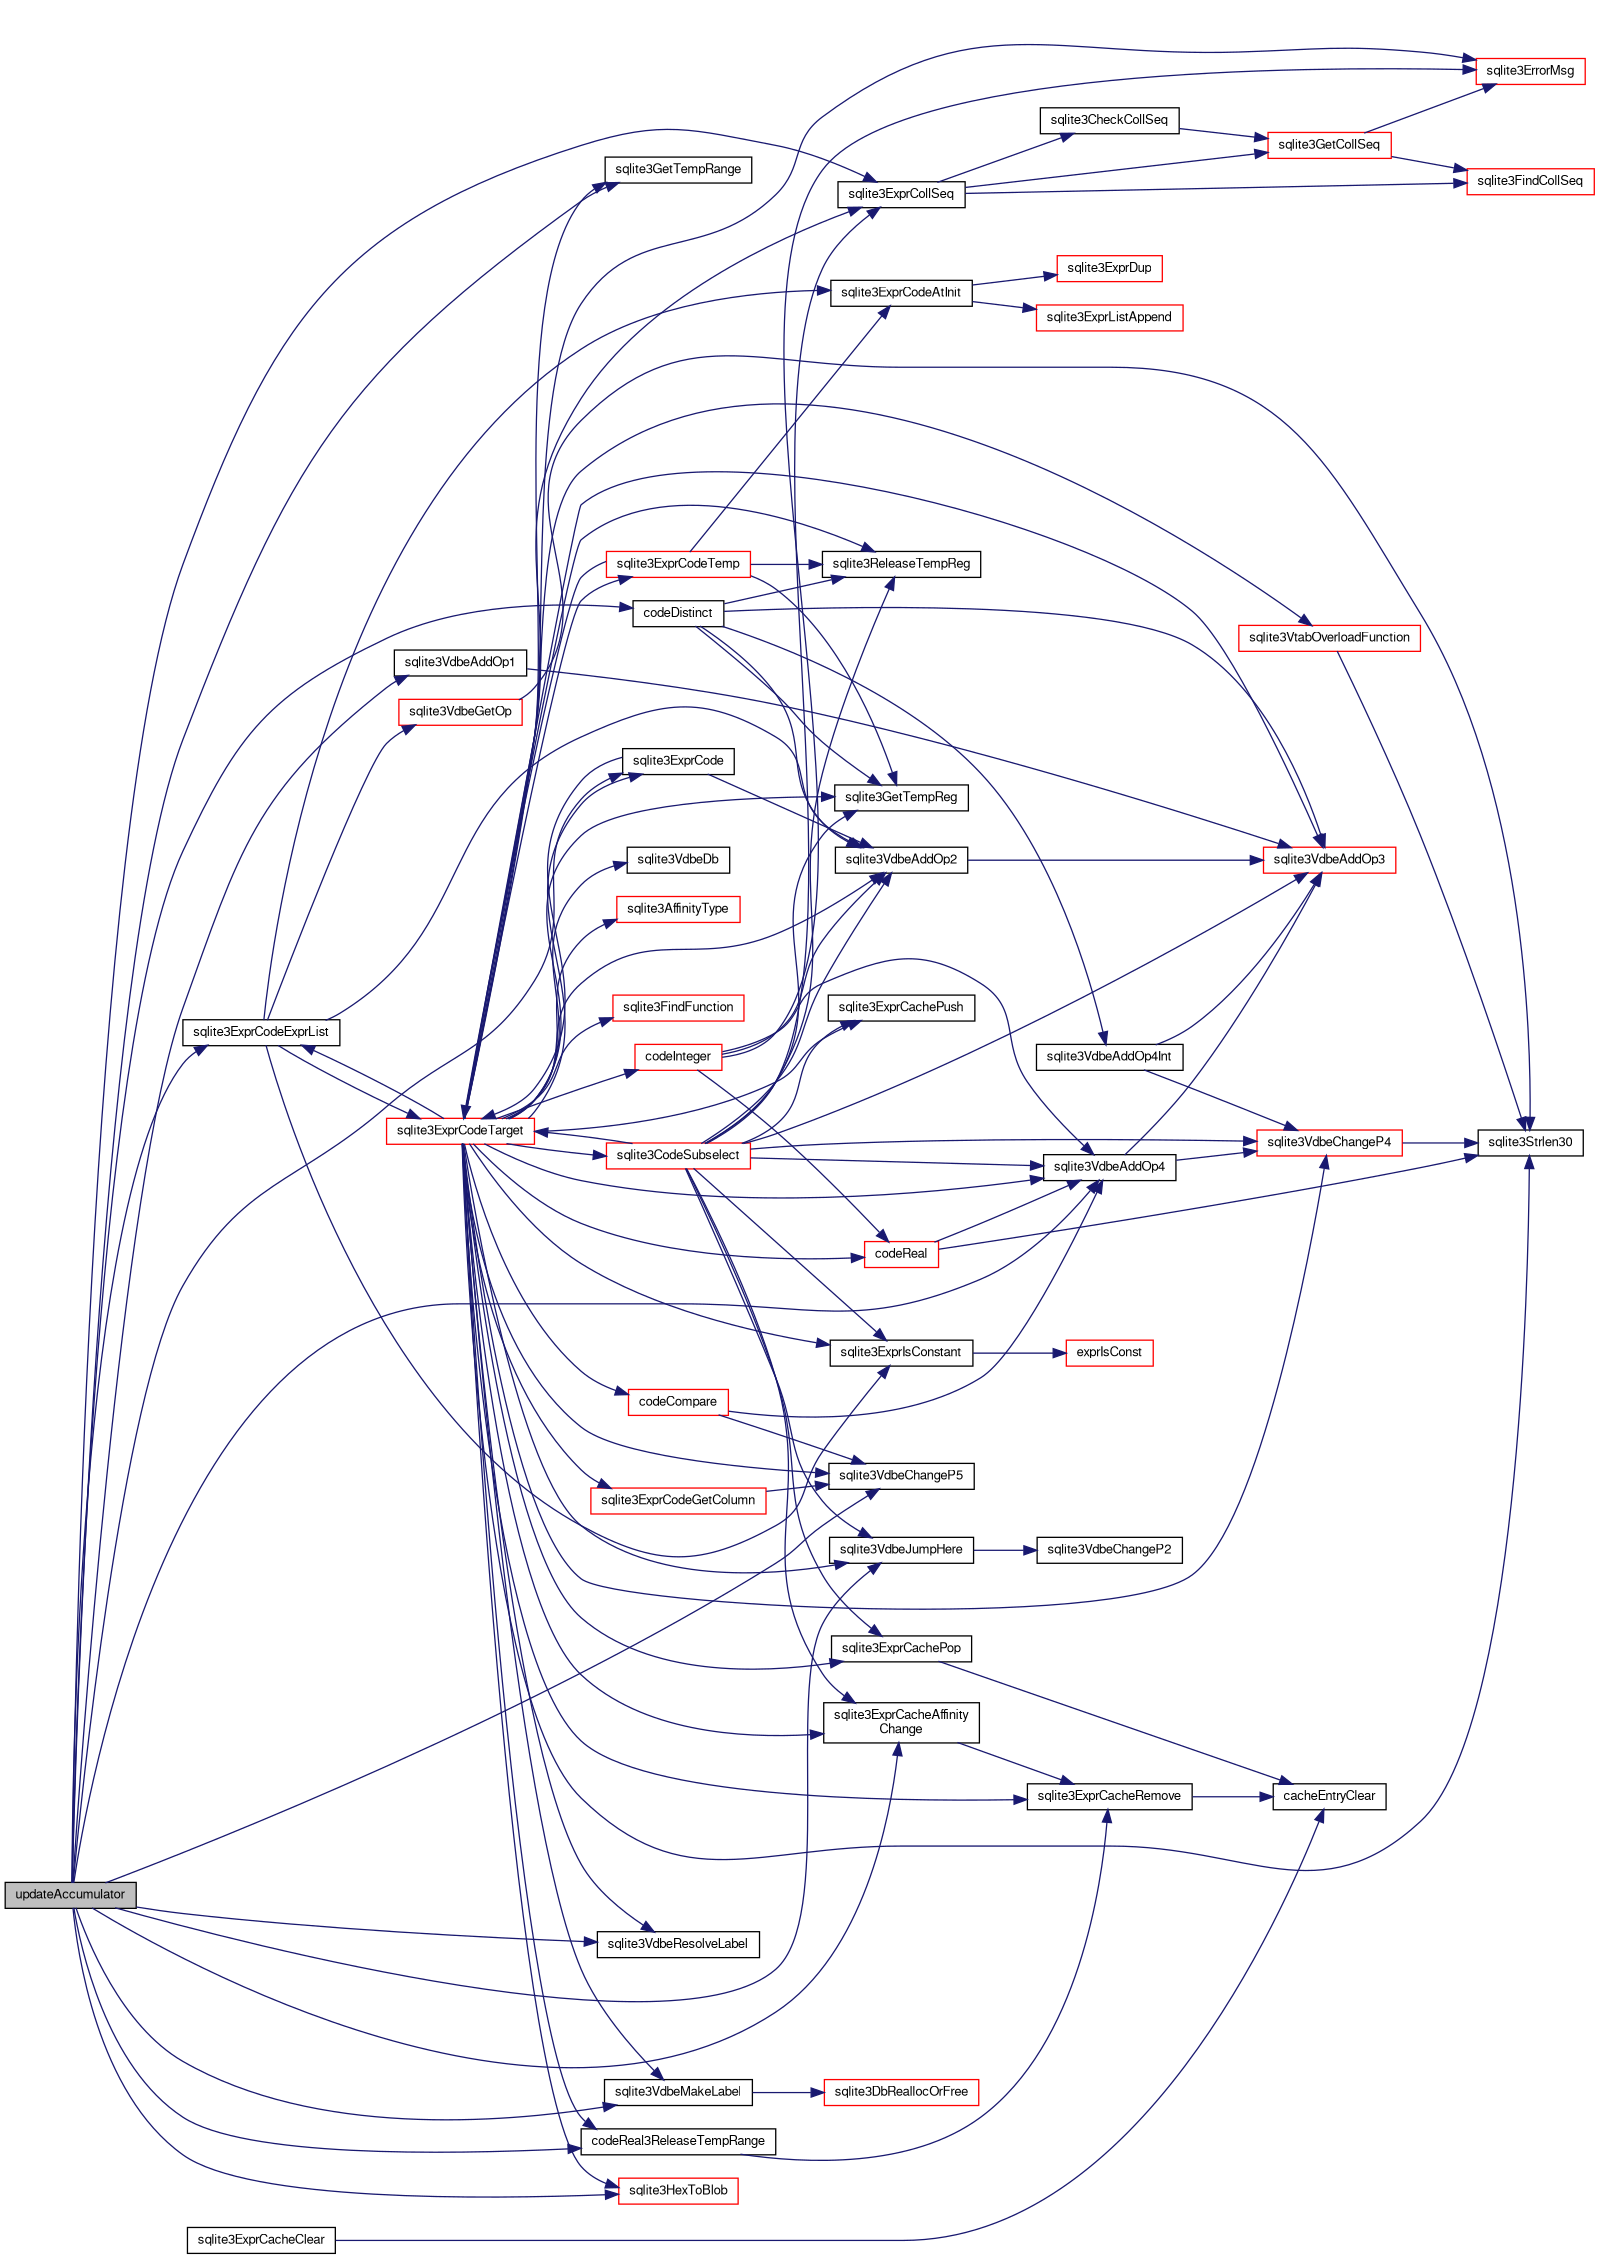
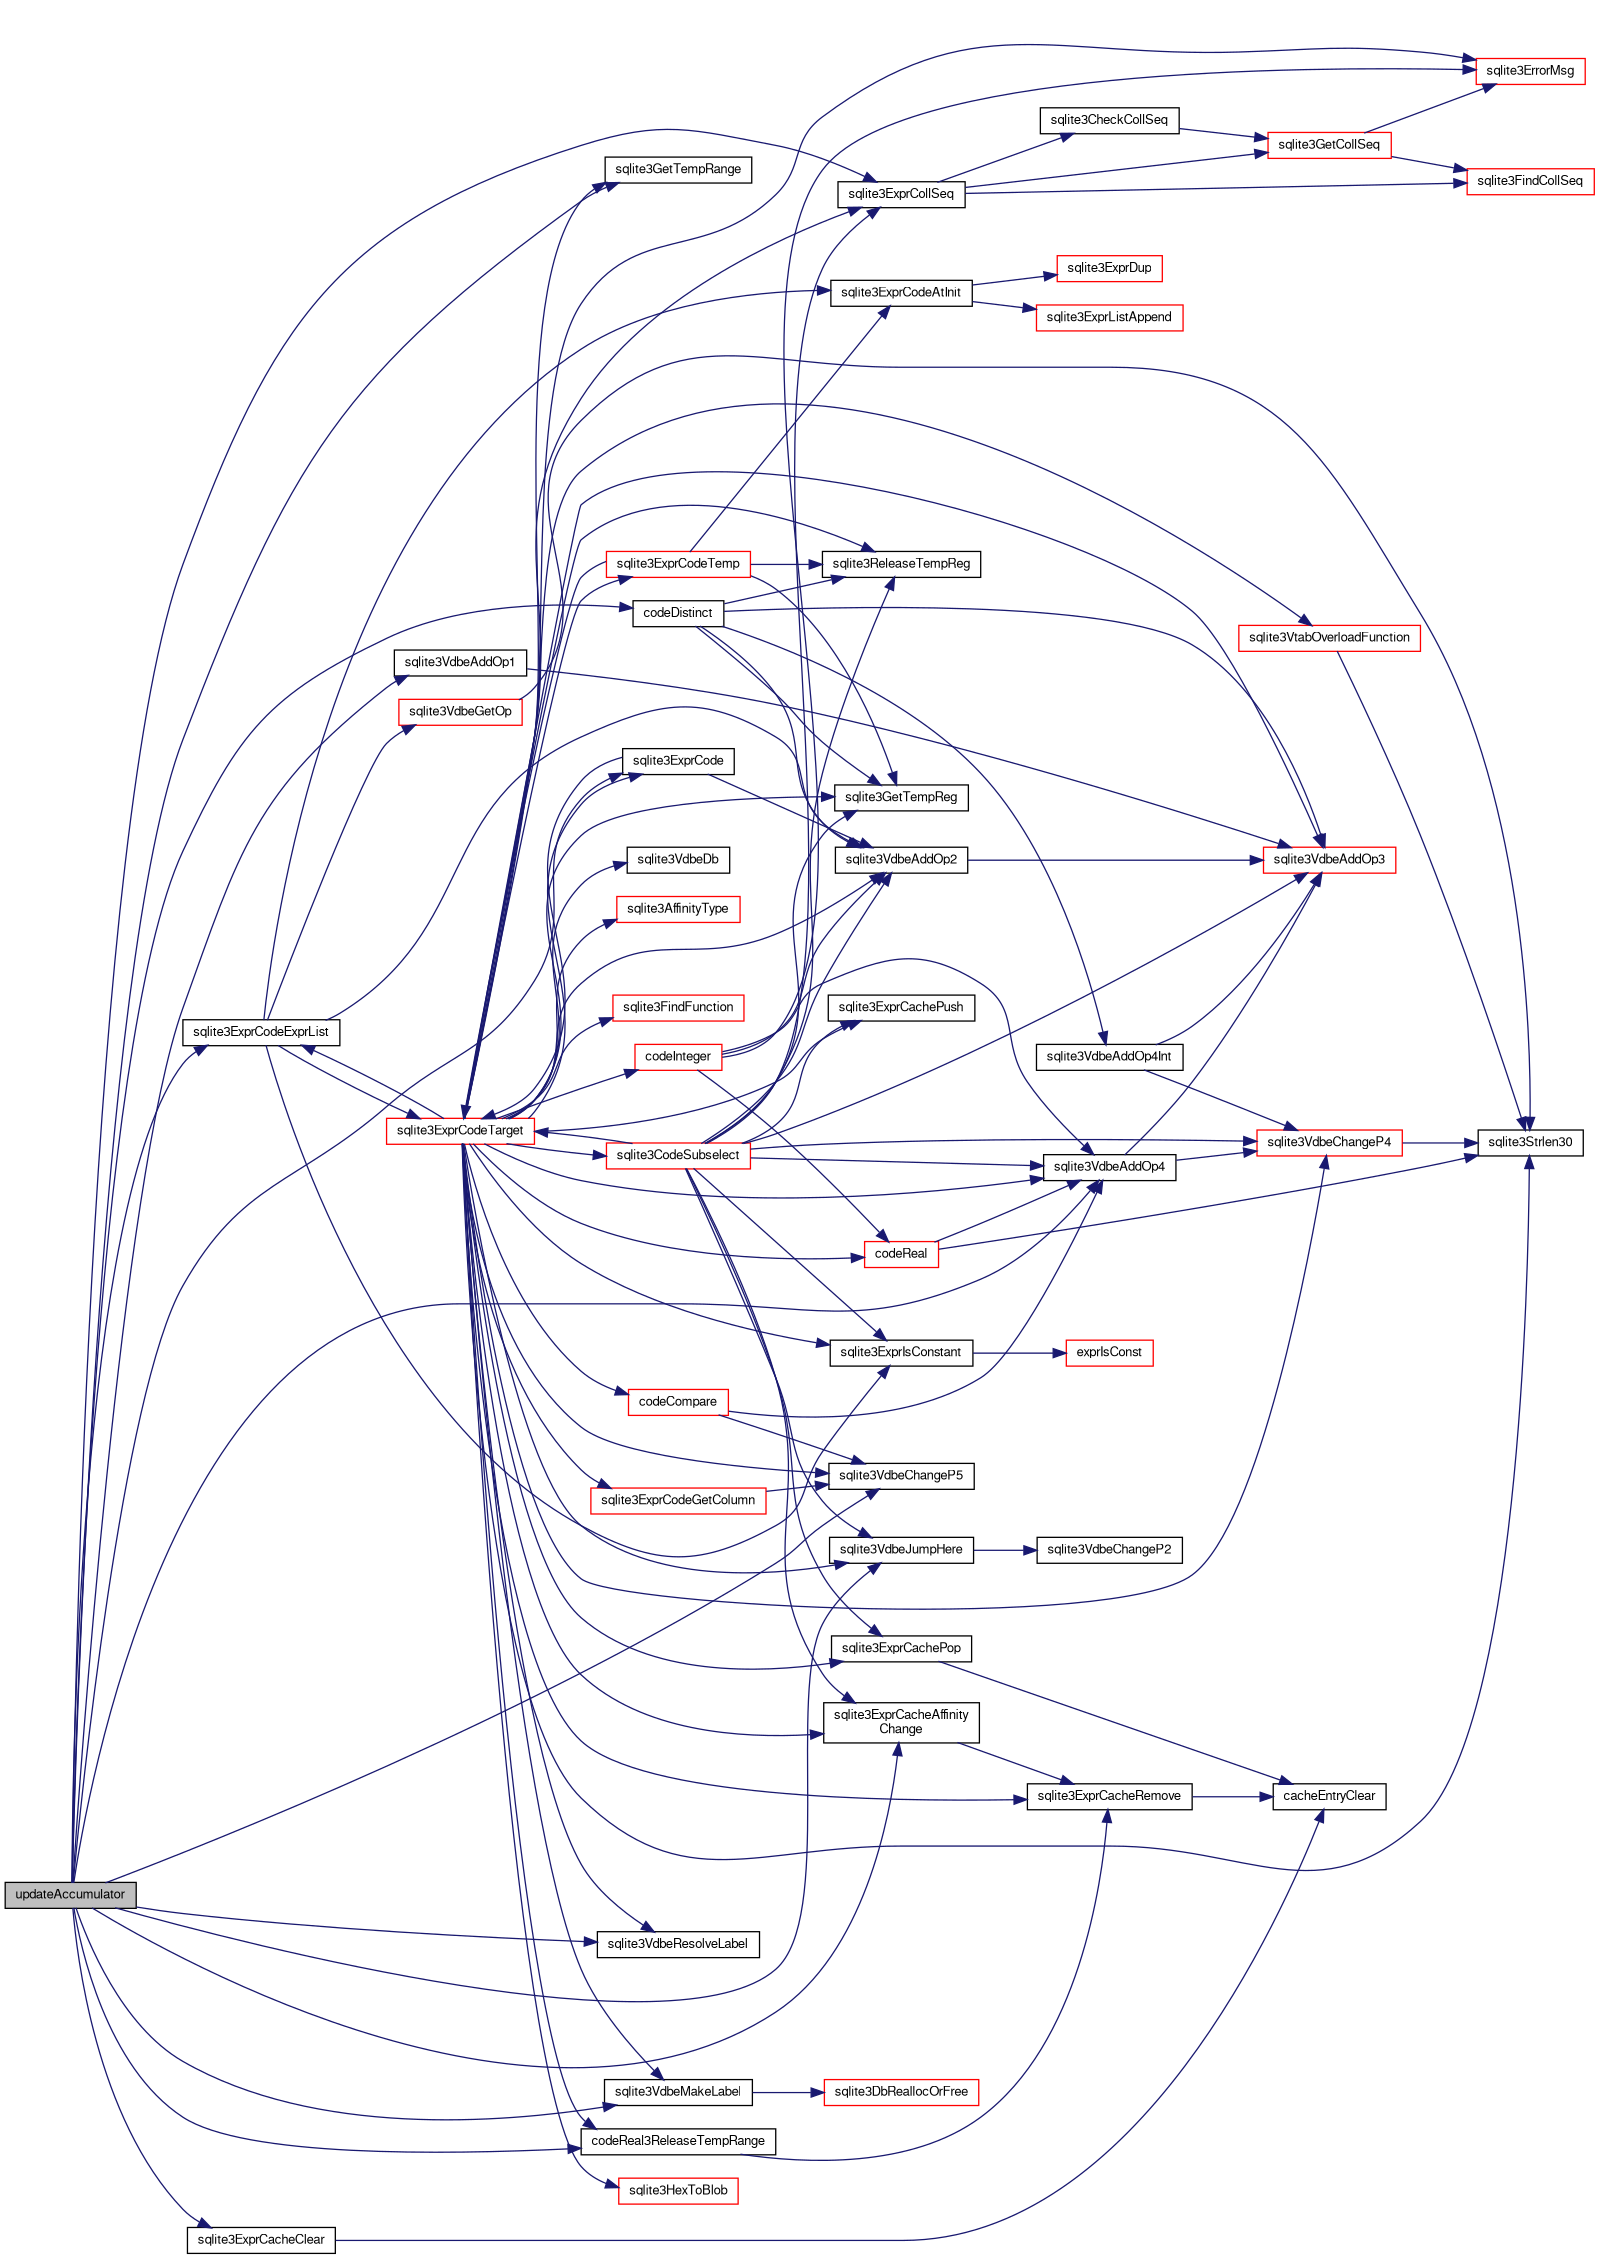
(253, 2180) -> (108, 2078)
